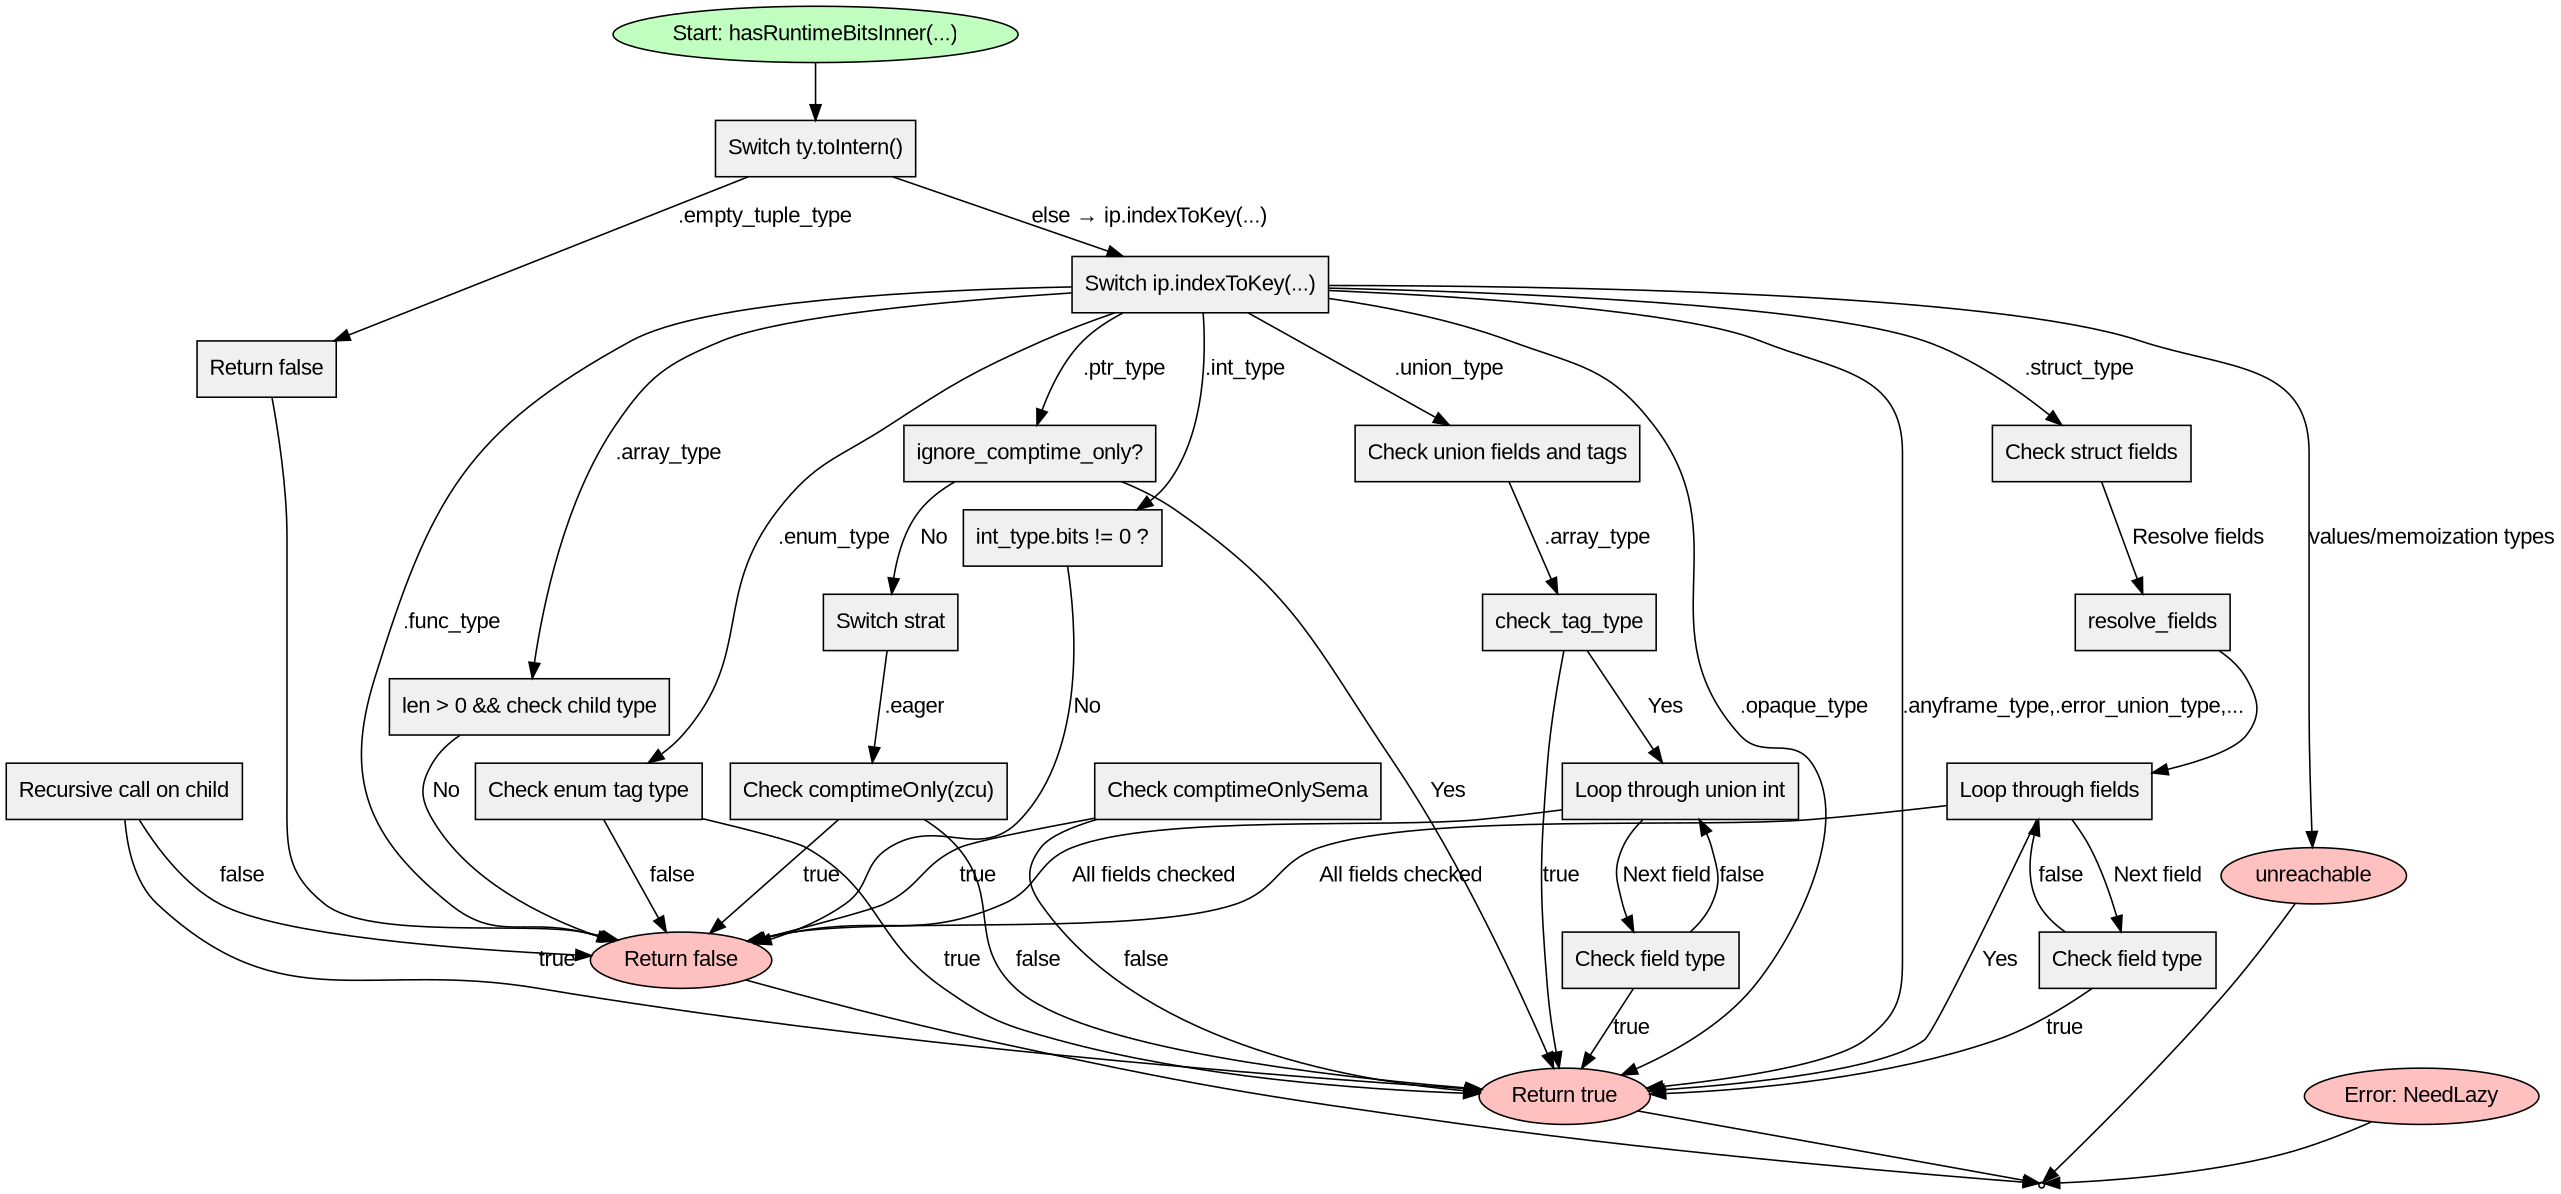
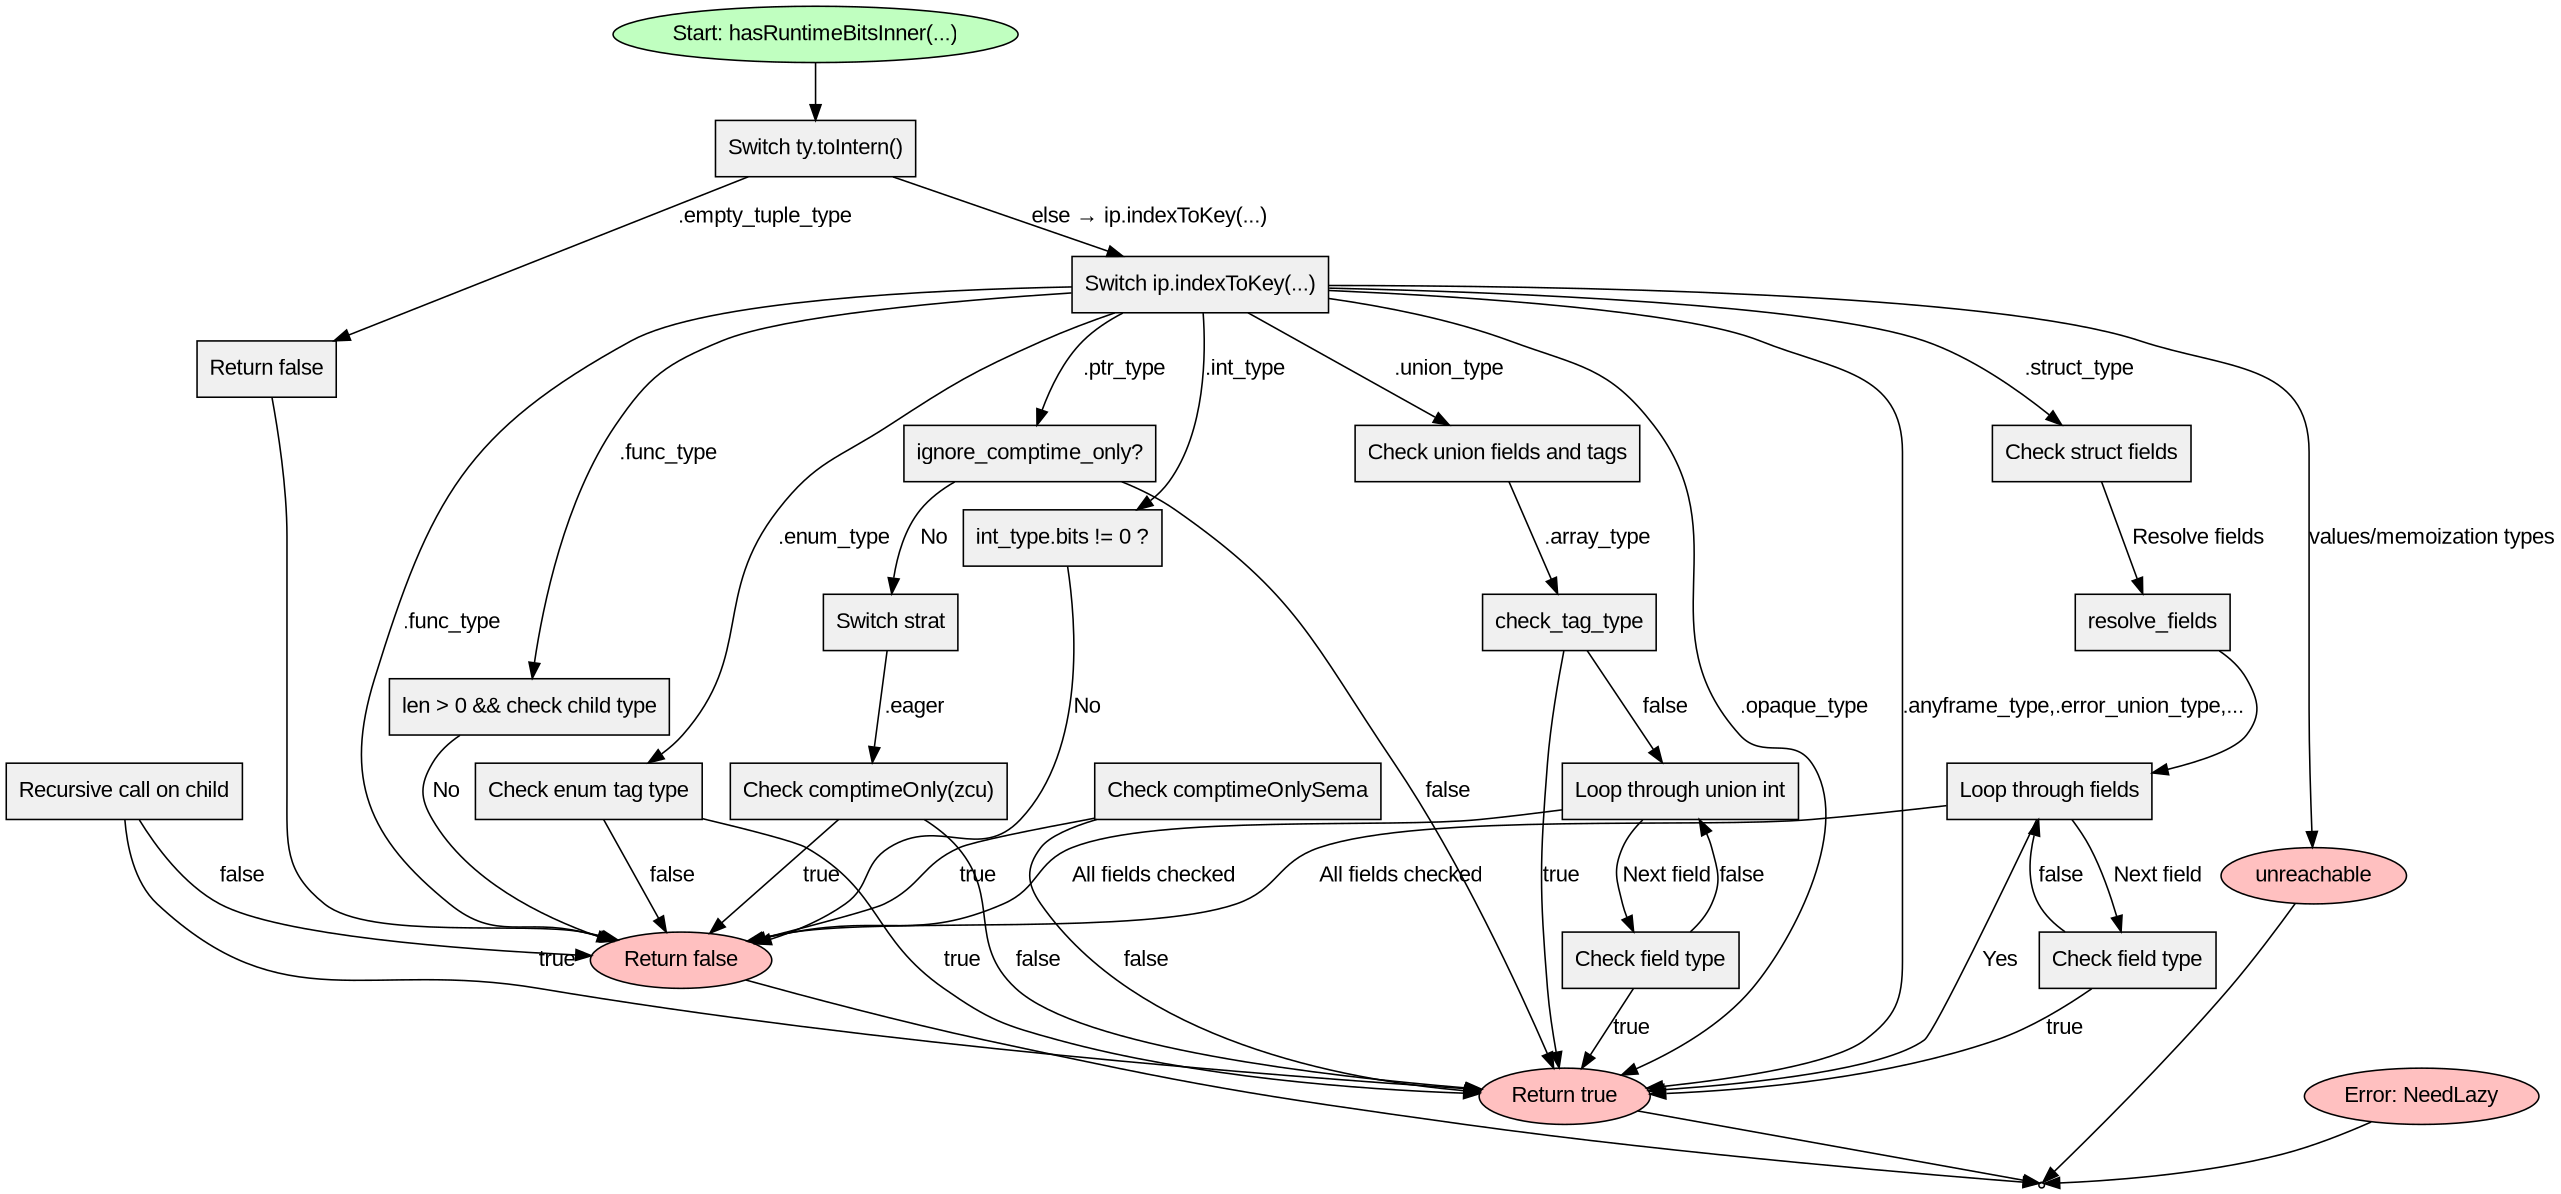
(669, 454) -> (669, 454)
(1666, 707) -> (1666, 707)
(1448, 791) -> (1448, 791)
